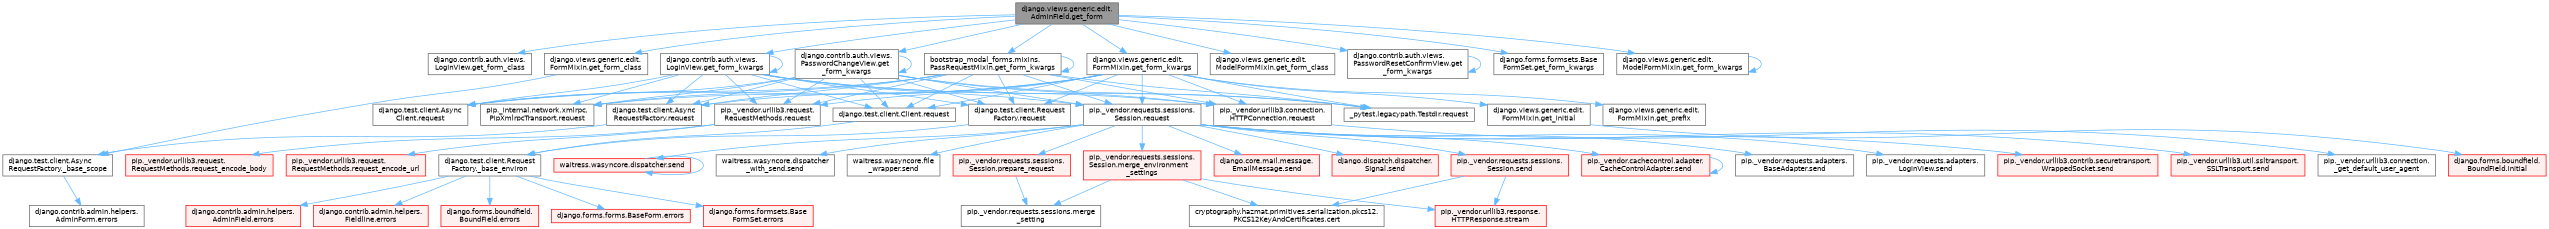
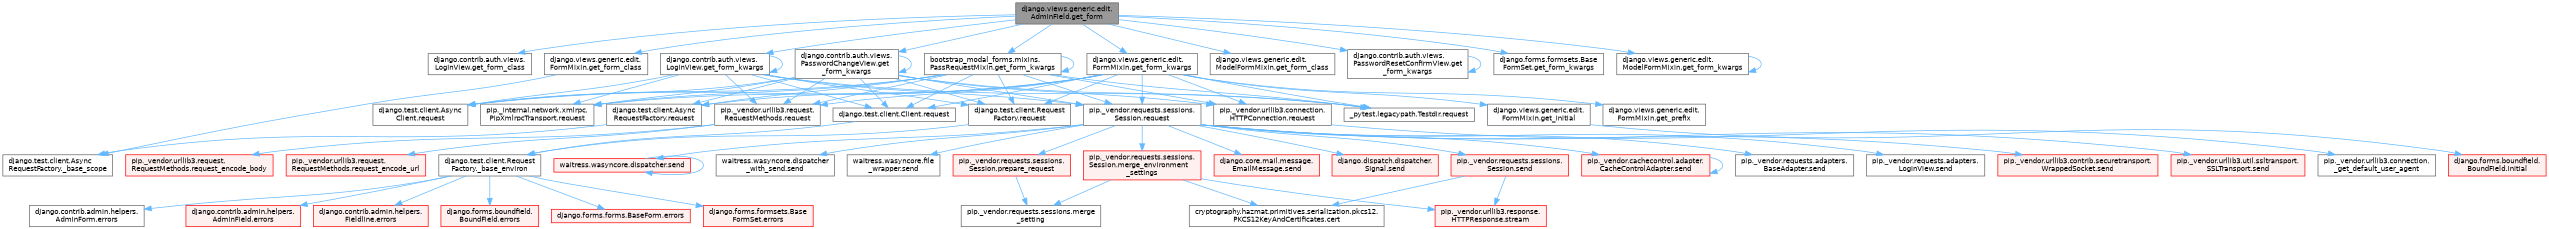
(690, 85) -> none
(985, 92) -> none
(70, 188) -> (302, 196)
